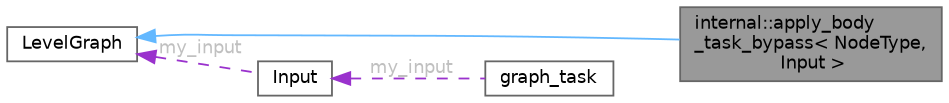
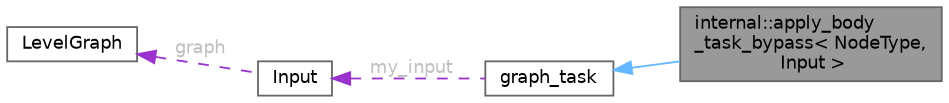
(418, 36) -> (656, 65)
(198, 49) -> (198, 49)
